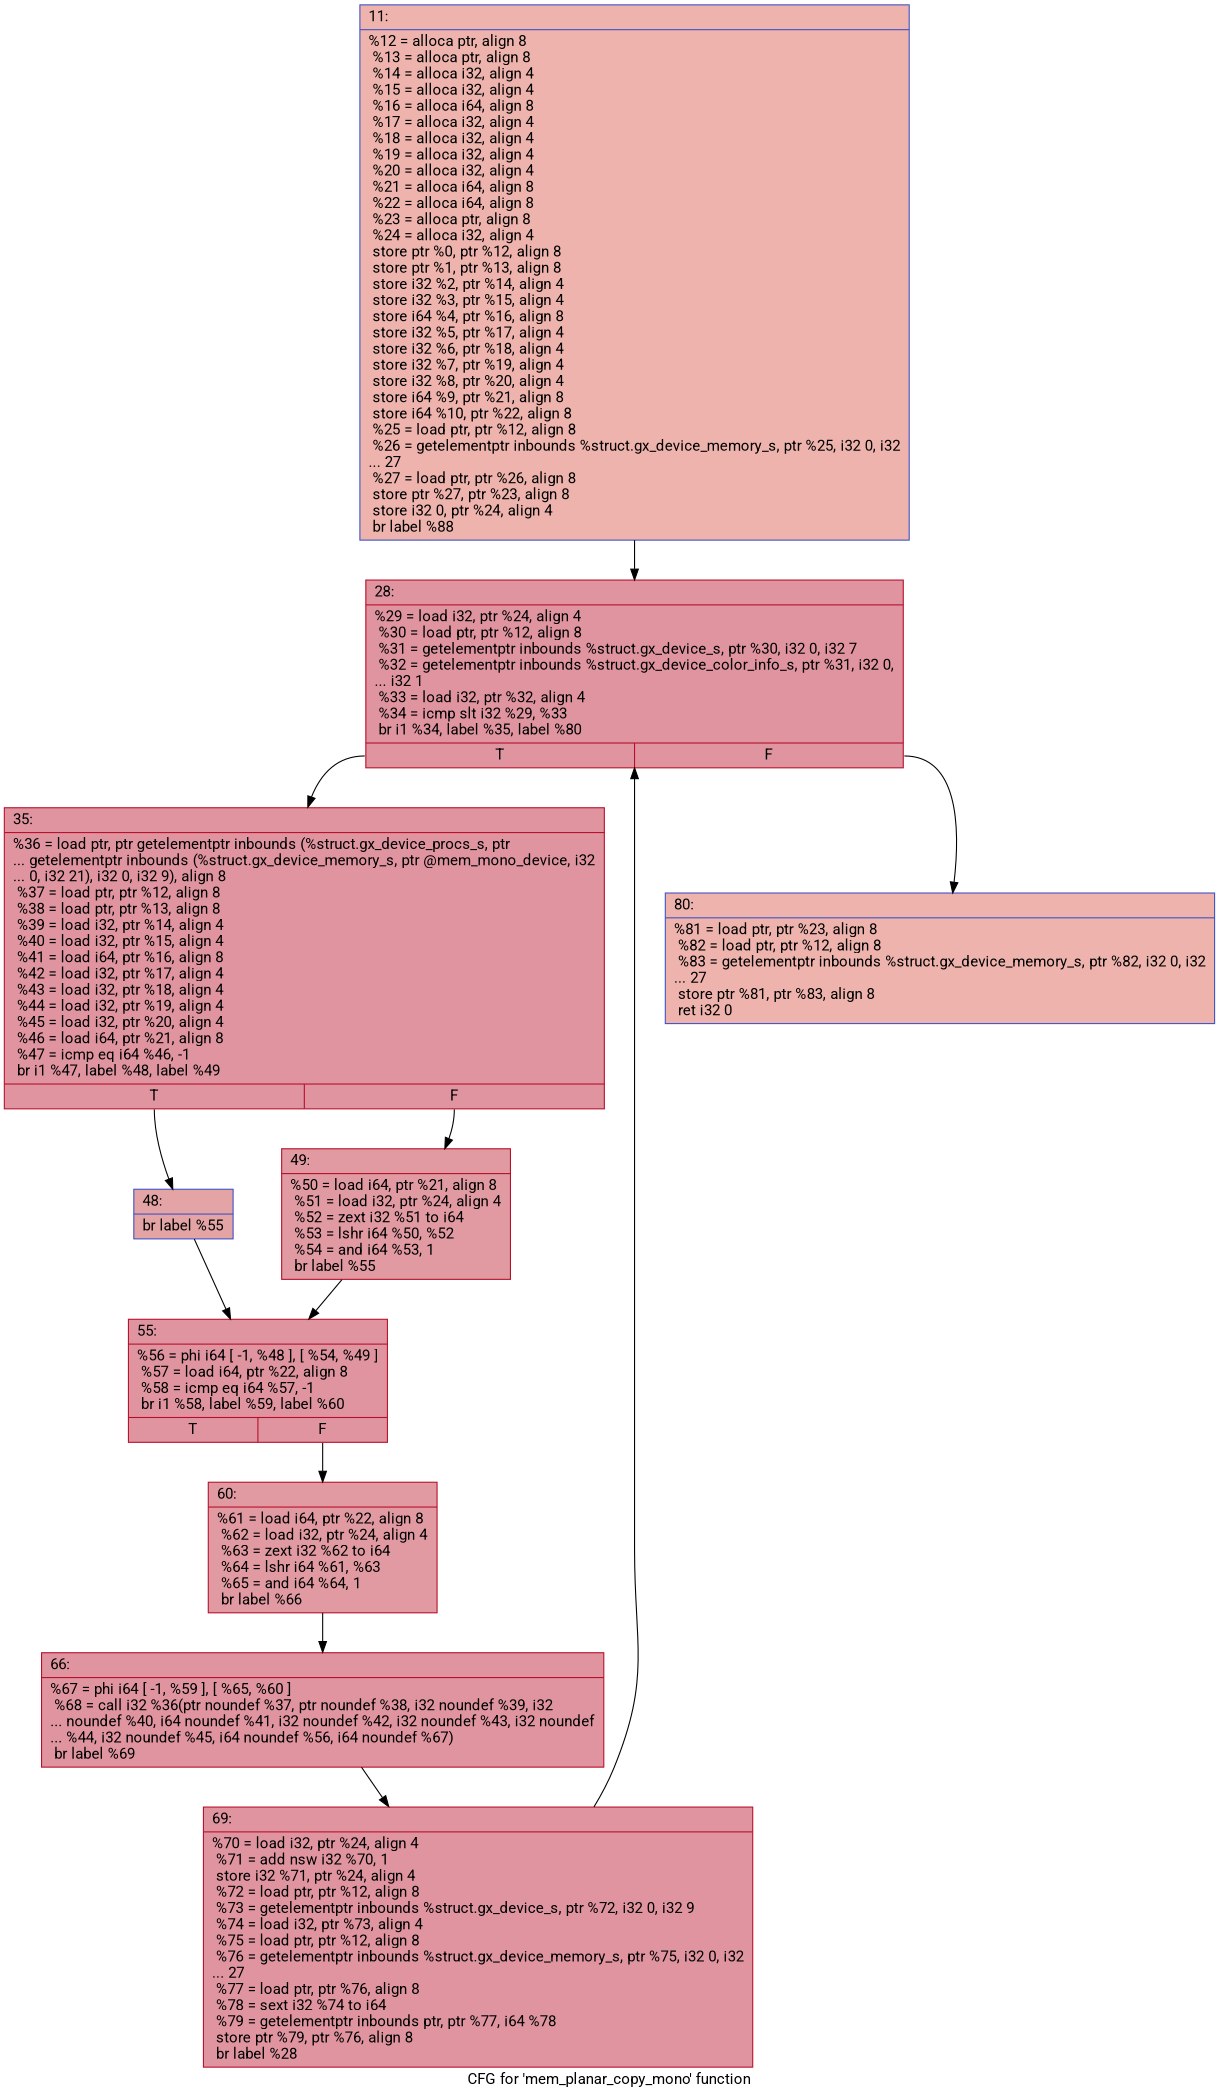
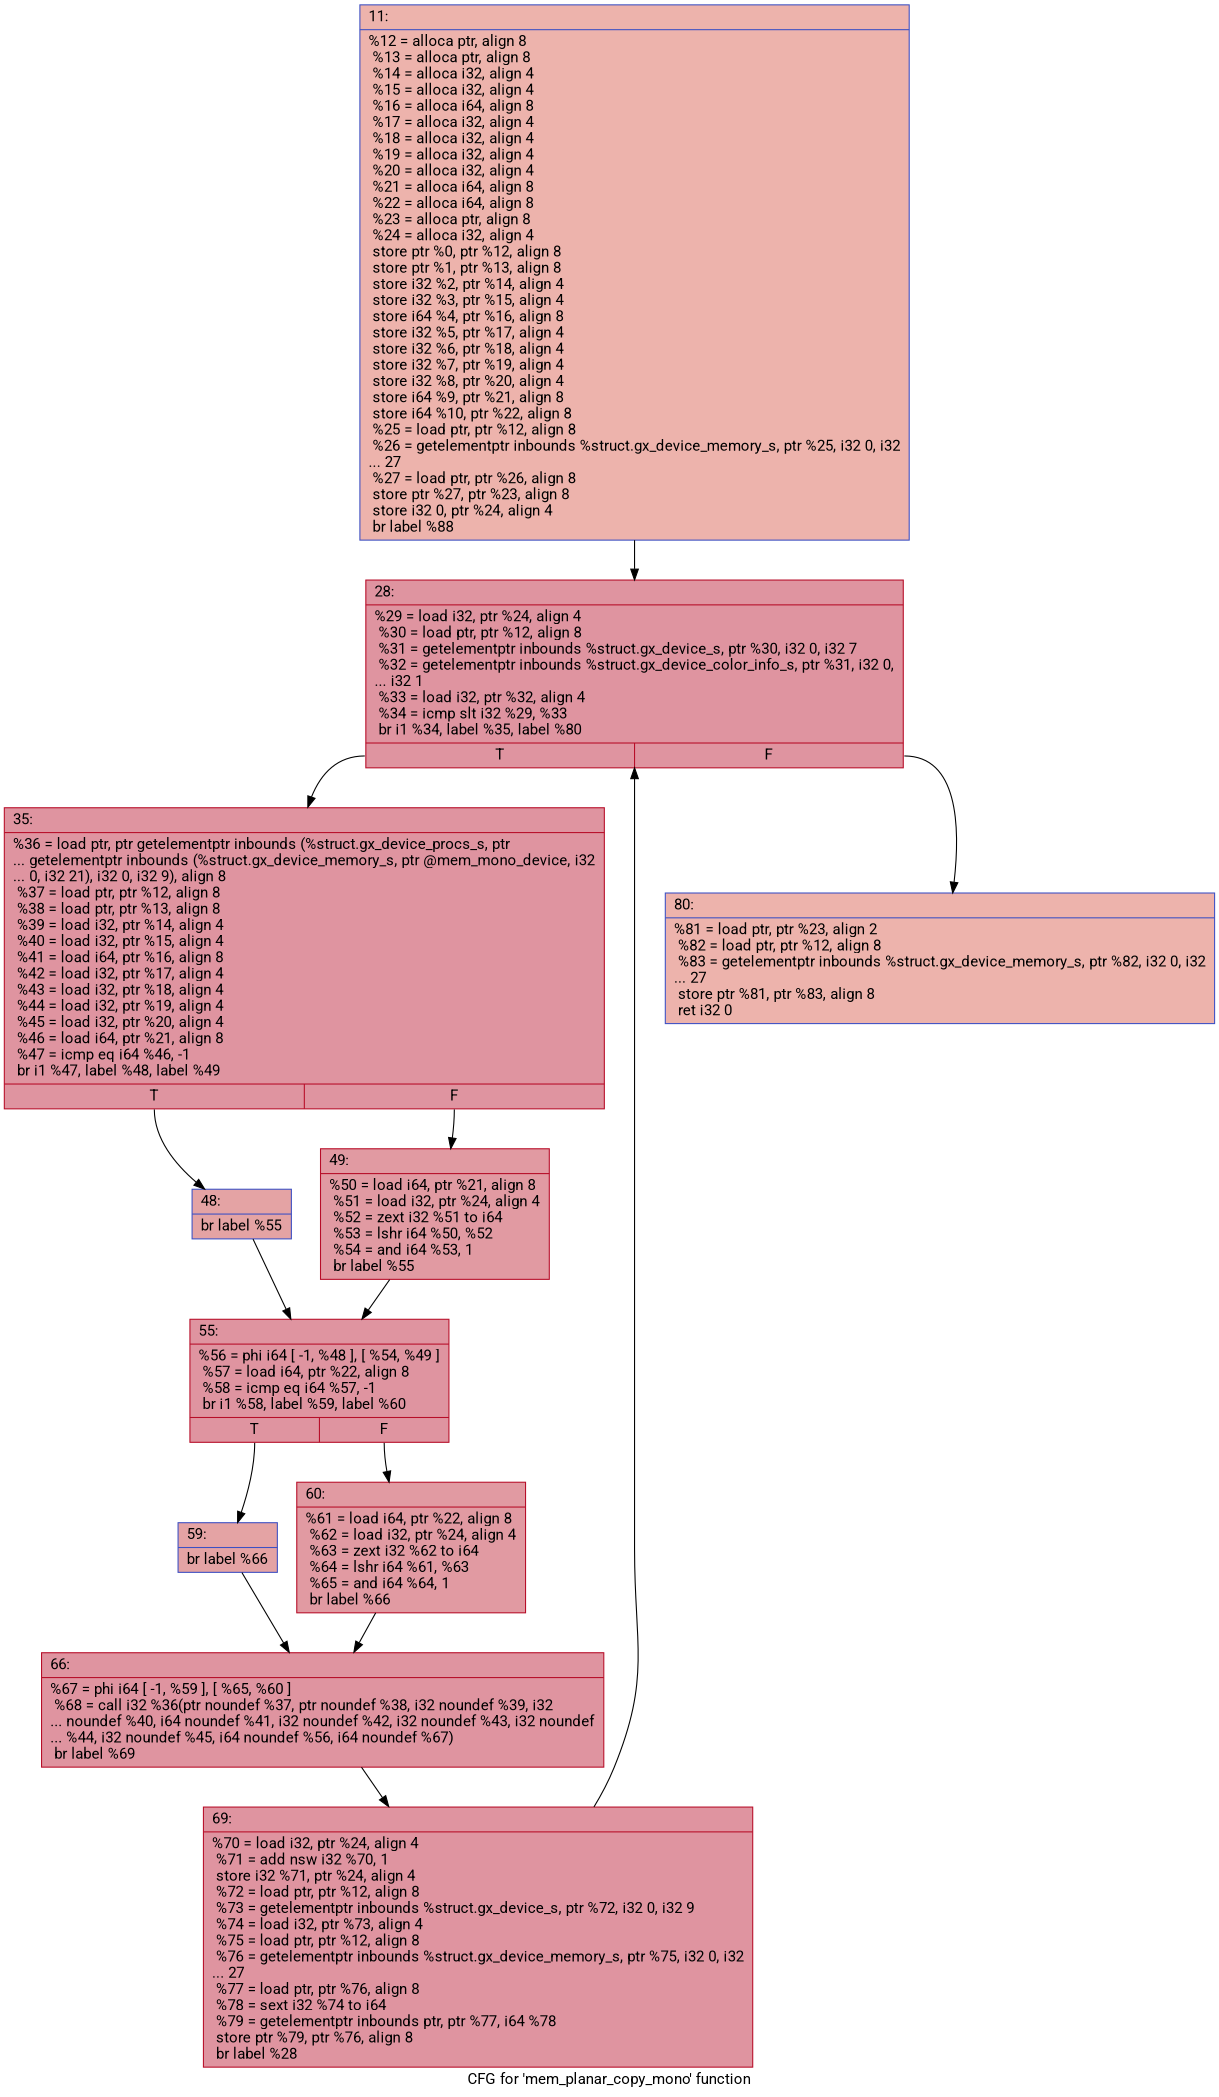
(776, 930) -> (776, 930)
none -> (228, 1548)
